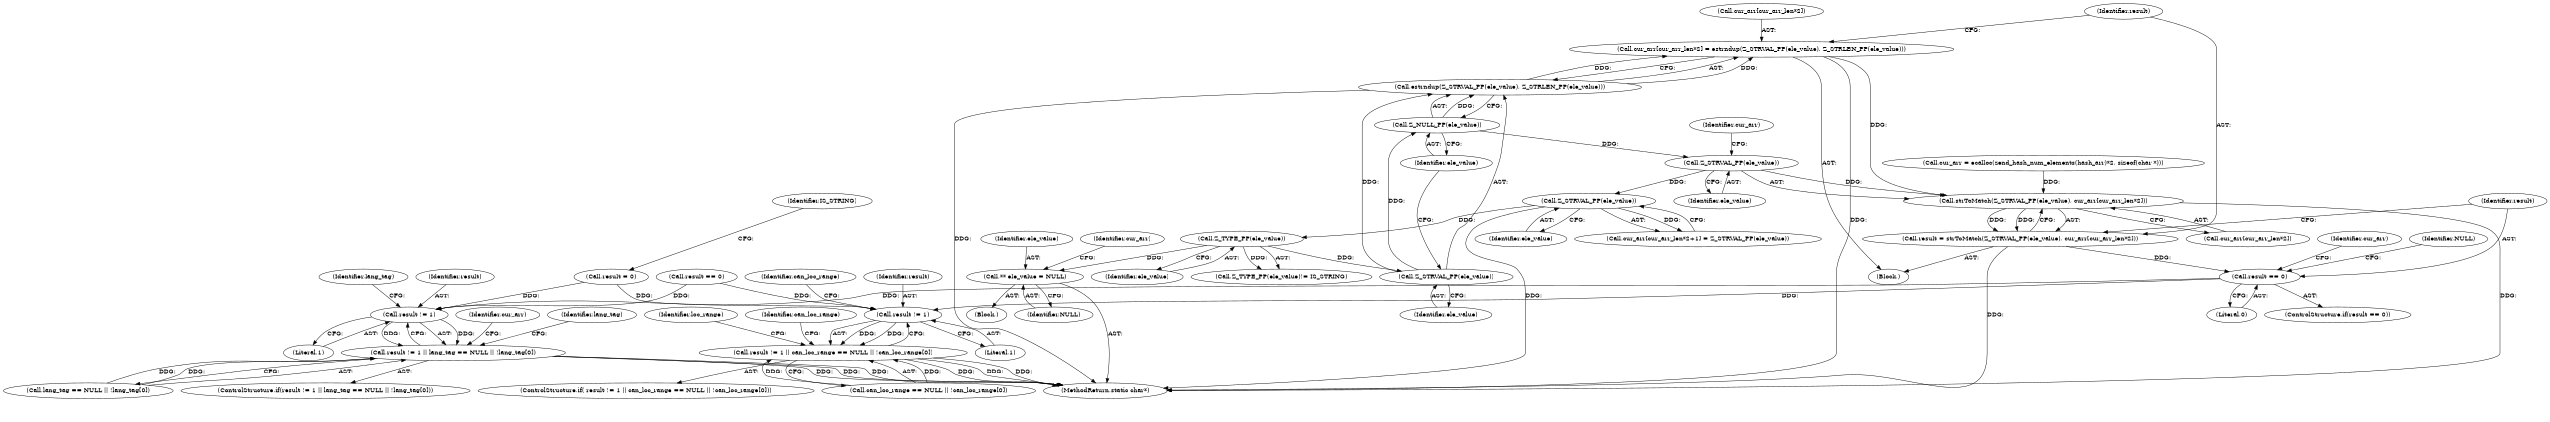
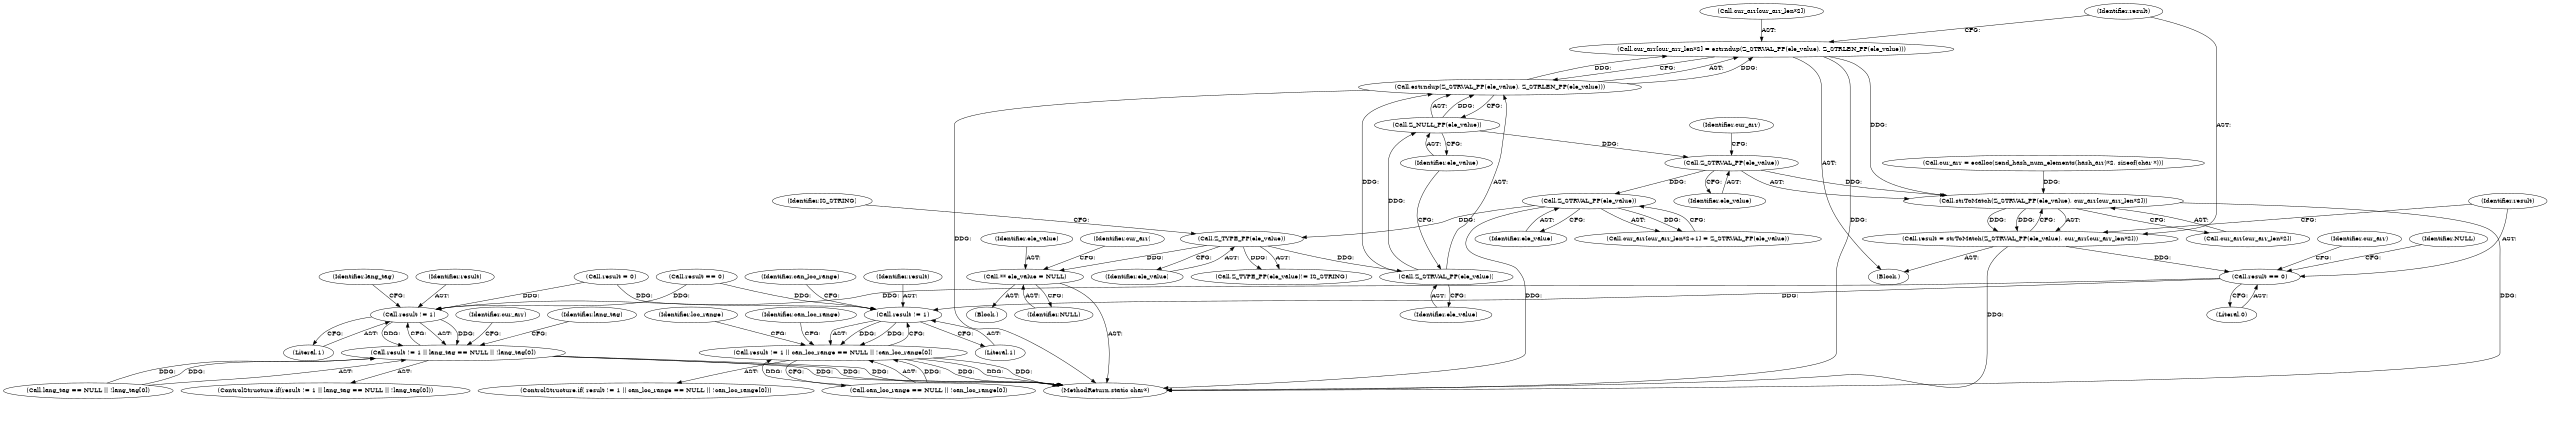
(718, 238) -> (1028, 219)
(2338, 315) -> none
(258, 369) -> none
